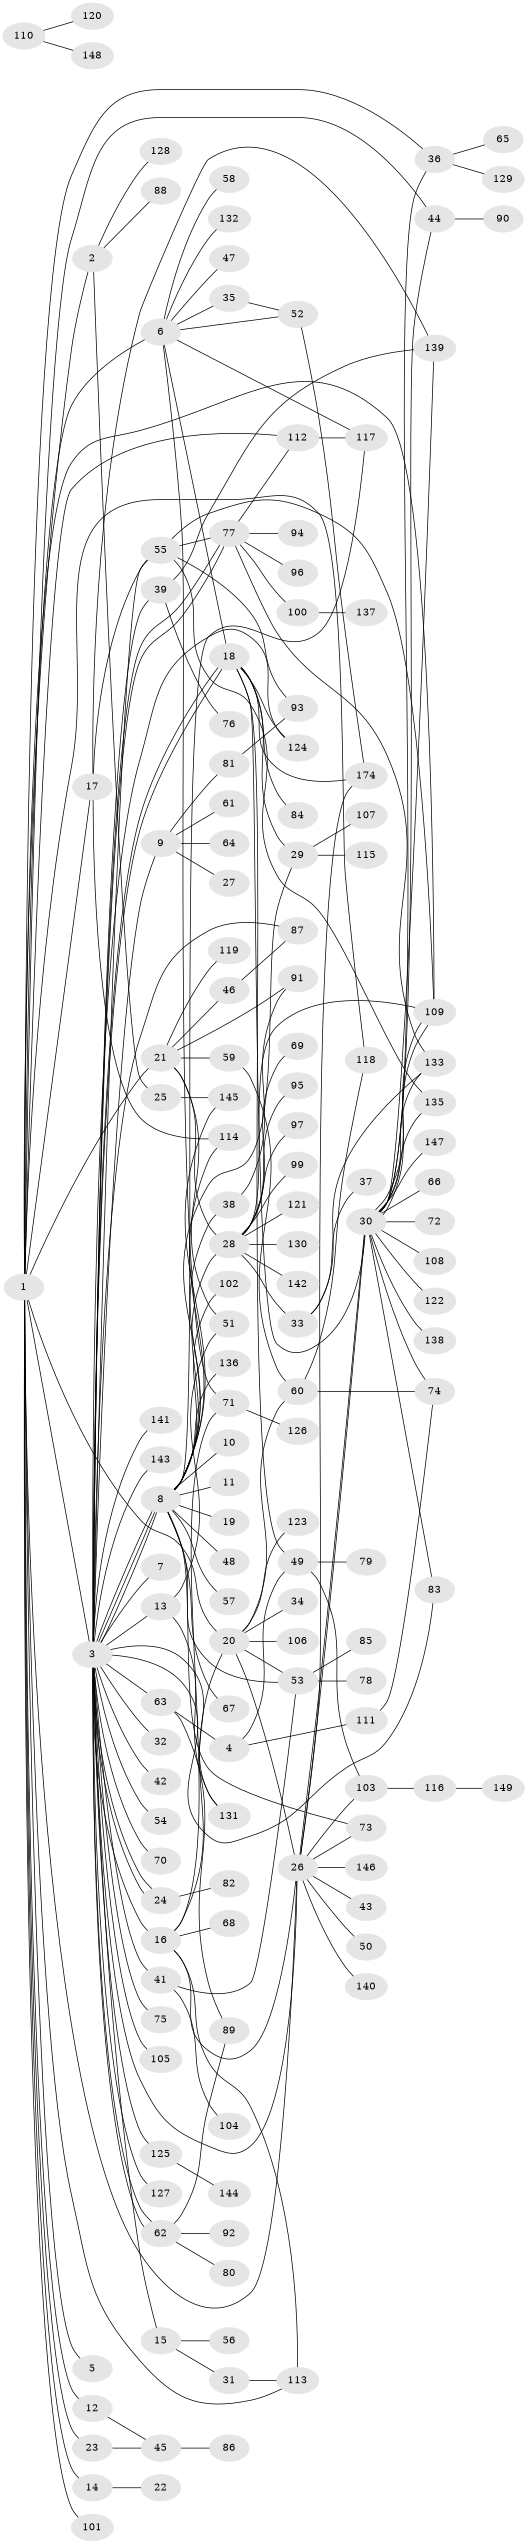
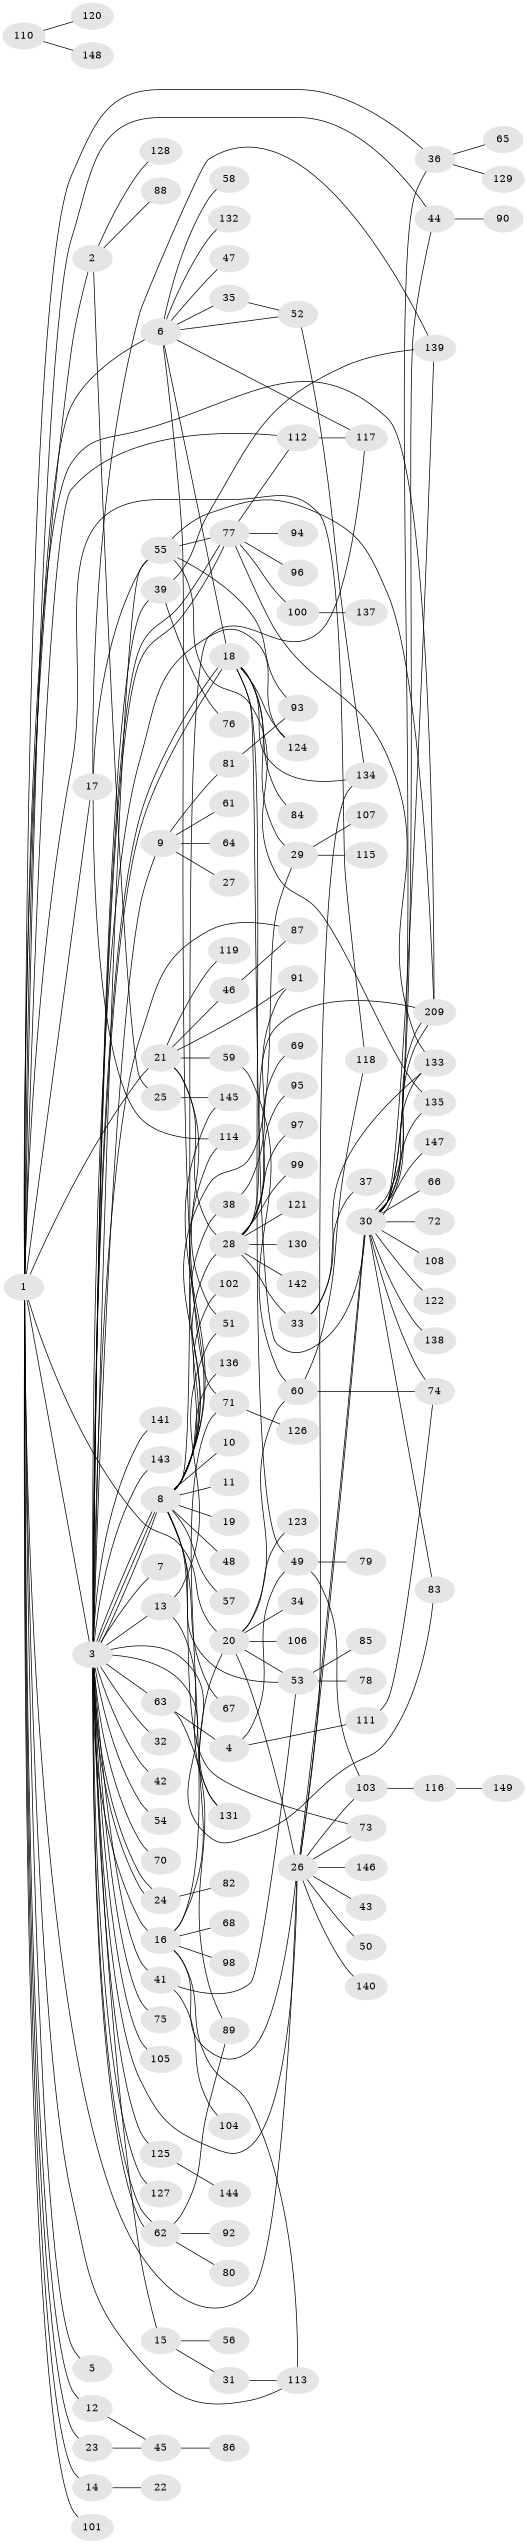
(366, 776) -> (366, 776)
(435, 1012) -> (435, 1012)
none -> (229, 1963)
